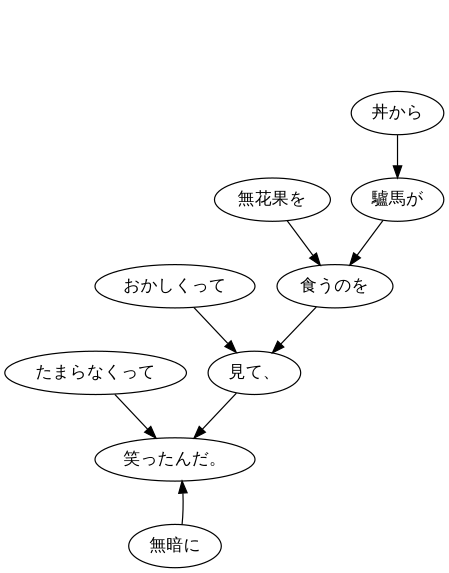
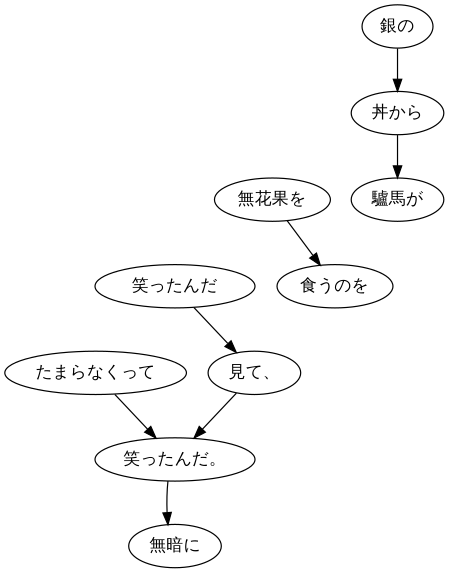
none -> (398, 26)
(370, 238) -> none
(175, 286) -> (175, 286)
(299, 325) -> none
(183, 509) -> (167, 497)
